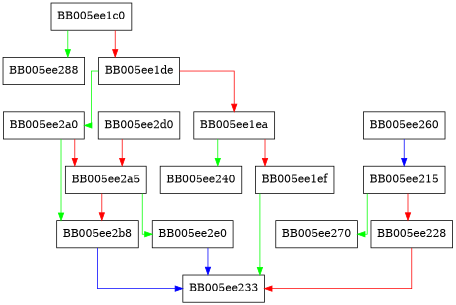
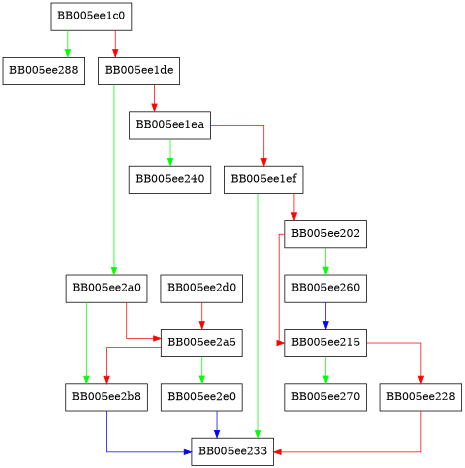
none -> (326, 234)
